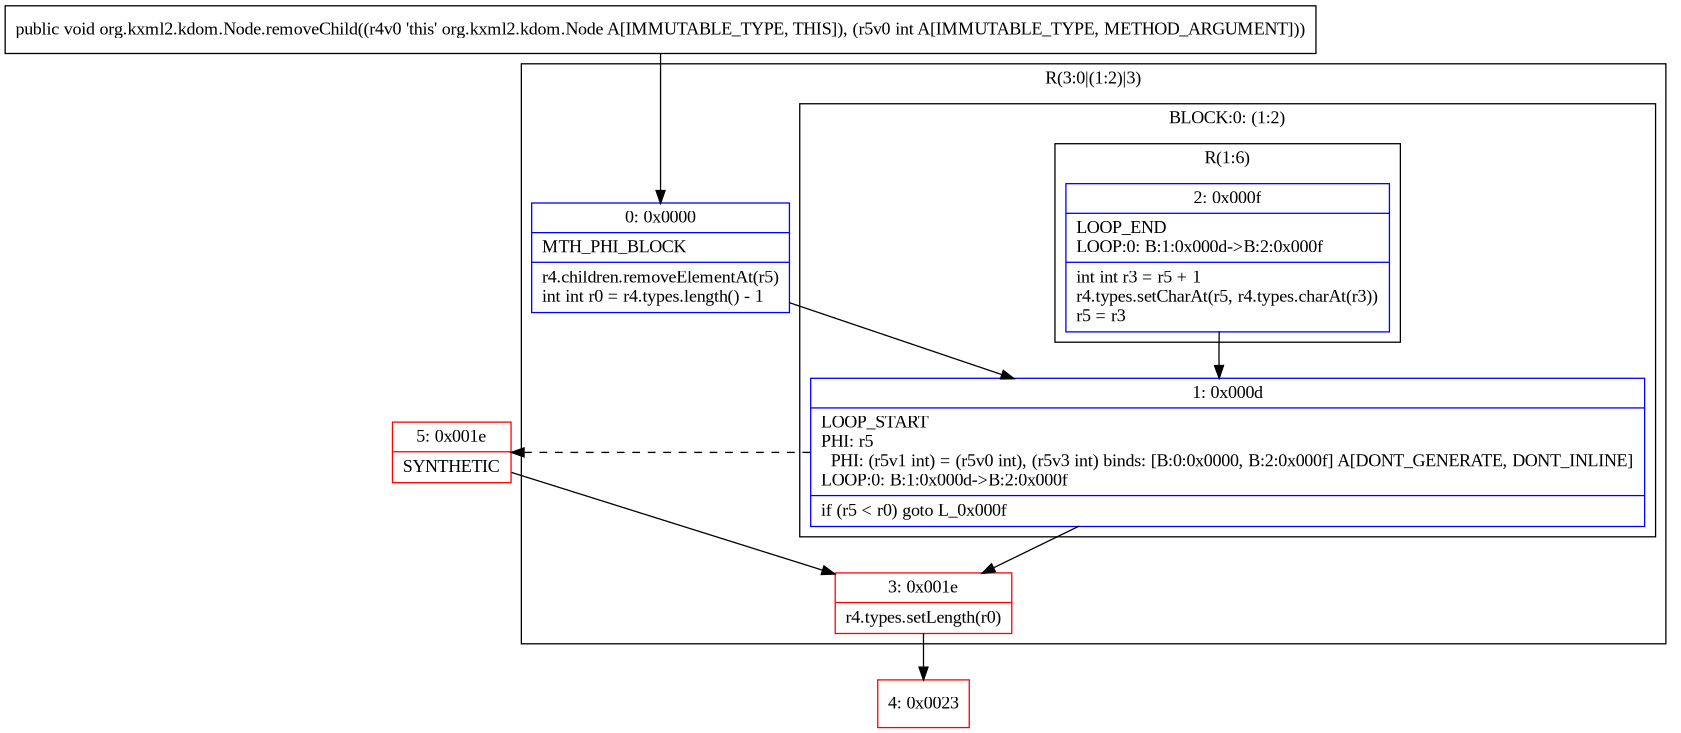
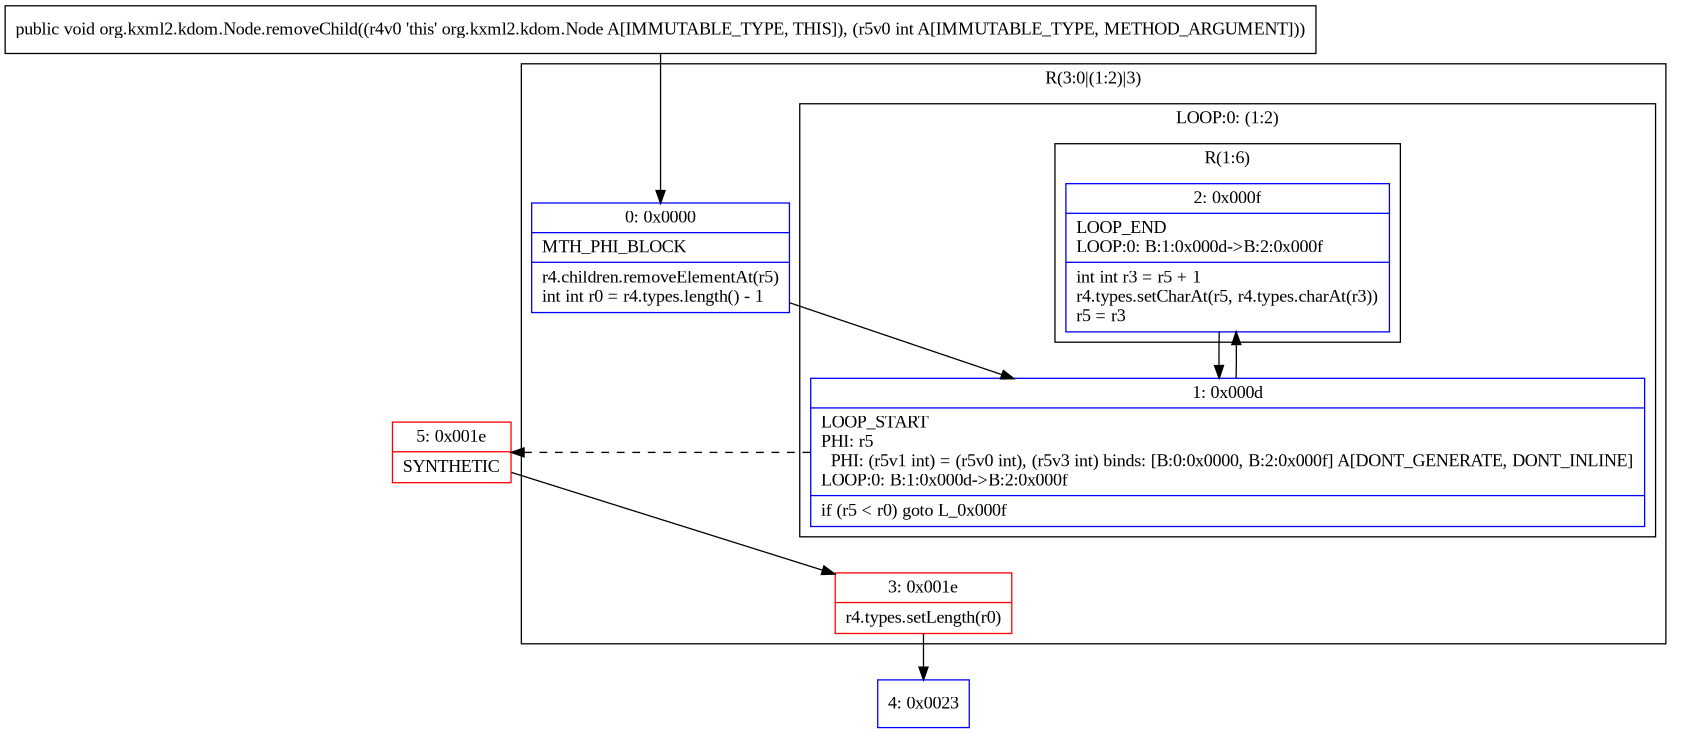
(1228, 119) -> (1228, 119)
(1036, 547) -> (1236, 362)
(923, 704) -> (923, 704)
